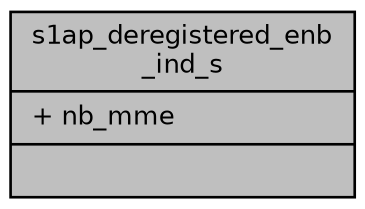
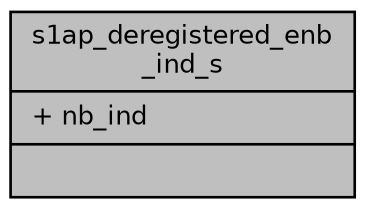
(105, 116) -> (90, 116)
